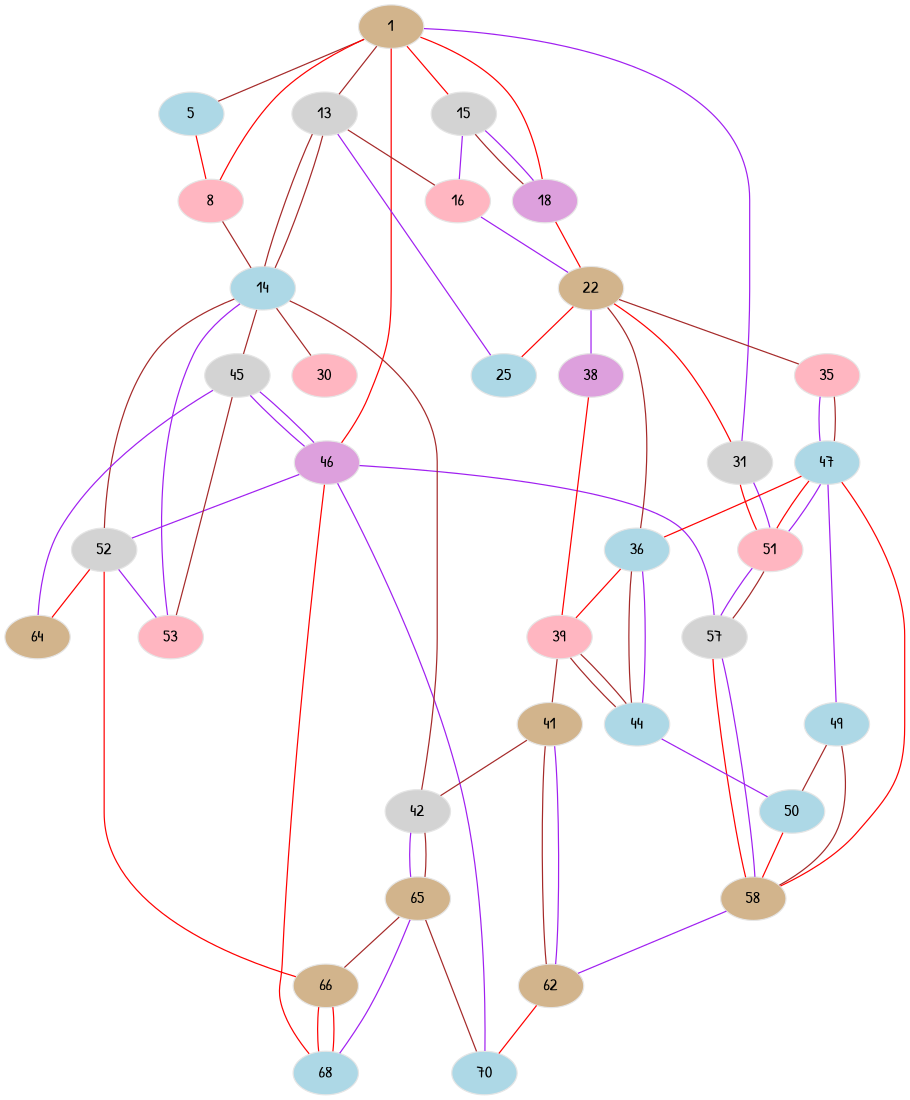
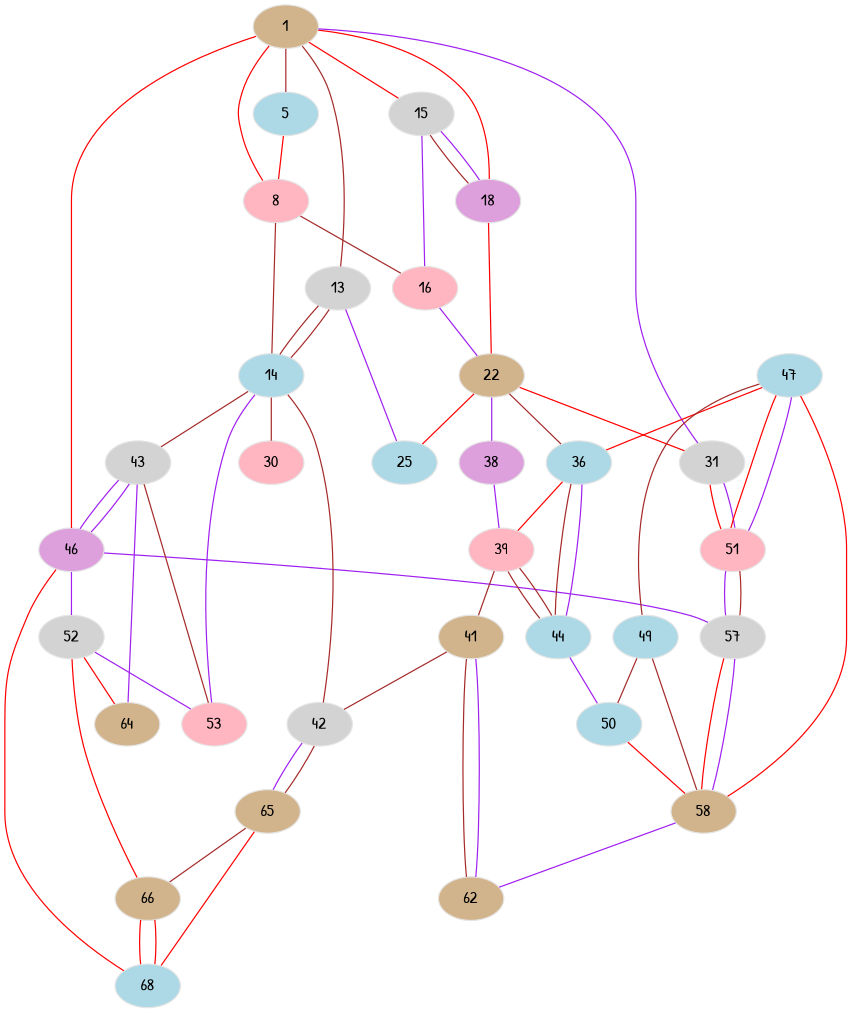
(383, 152) -> (351, 245)
(237, 375) -> (138, 463)
(827, 375) -> none
(133, 391) -> none
(575, 506) -> (497, 506)
(832, 593) -> (653, 472)
(379, 989) -> (208, 899)
(484, 1073) -> none
